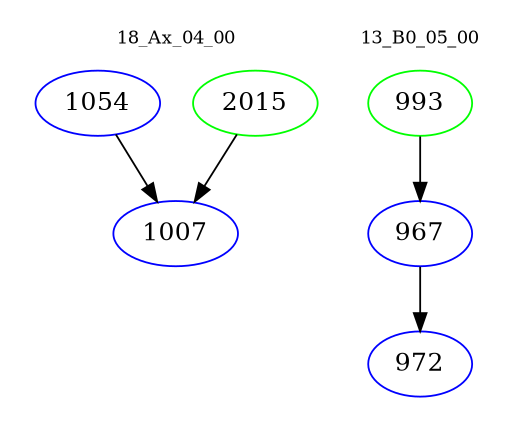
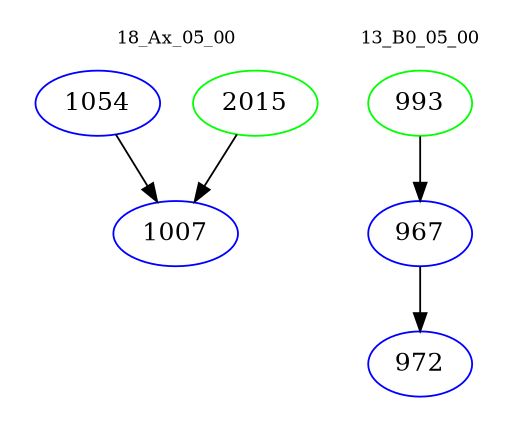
(177, 39) -> (177, 39)
